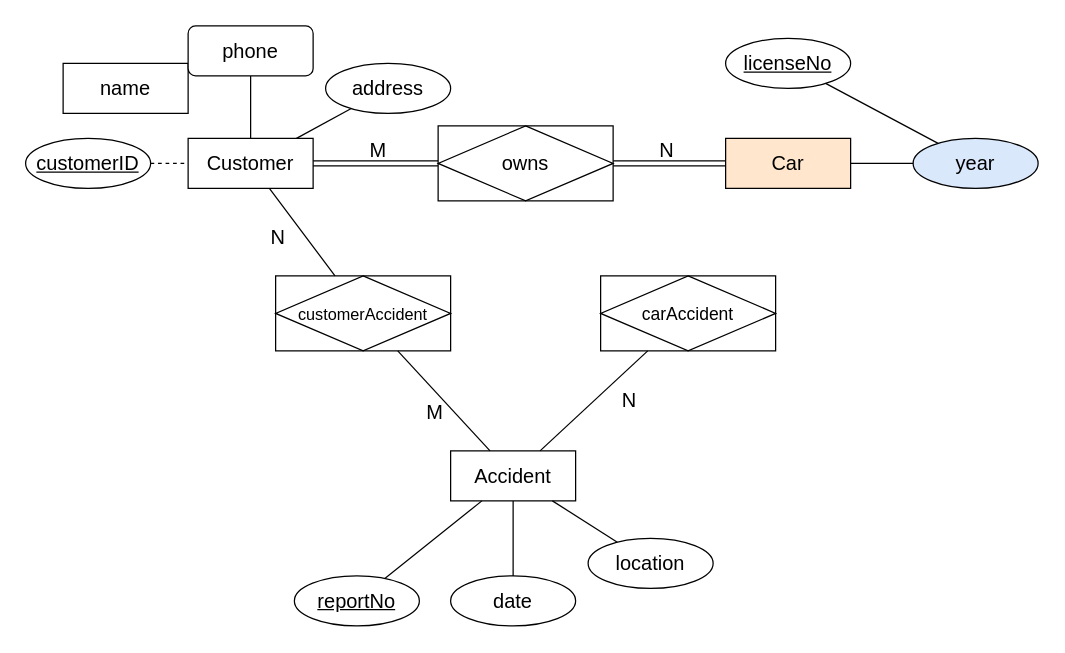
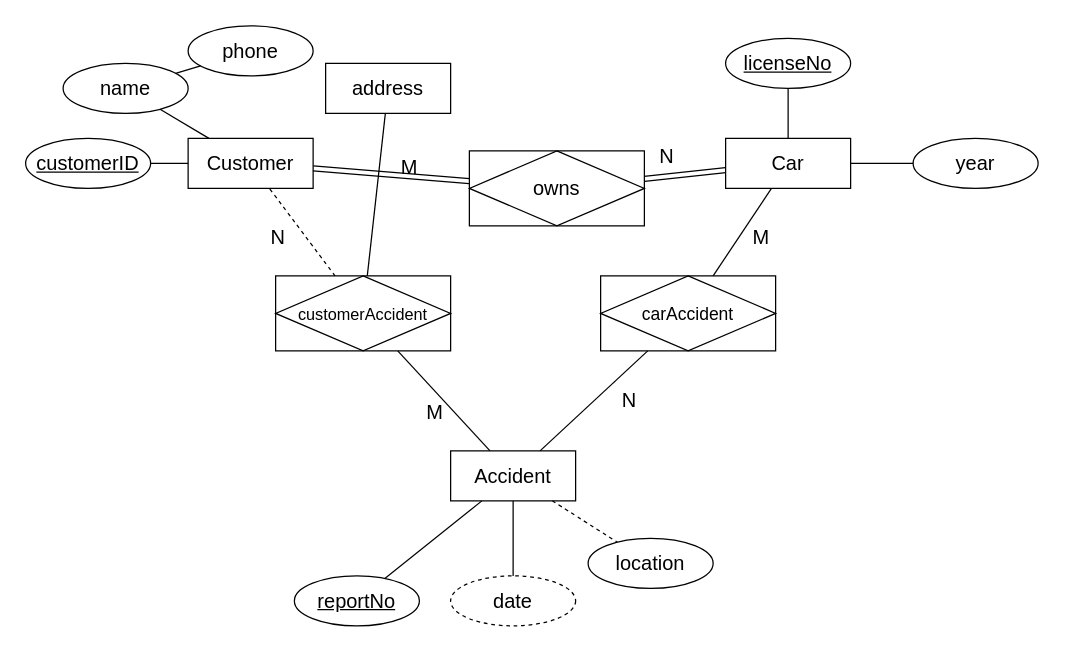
(251, 51) -> (251, 51)
(126, 88) -> (126, 88)
(388, 88) -> (388, 88)
(251, 107) -> (188, 69)
(883, 113) -> (788, 114)
(324, 123) -> (373, 221)
none -> (185, 124)
(171, 163) -> (171, 163)
(526, 163) -> (557, 188)
(788, 163) -> (788, 163)
(976, 163) -> (976, 163)
(302, 232) -> (302, 232)
none -> (742, 232)
(586, 522) -> (586, 522)
(513, 601) -> (513, 601)
